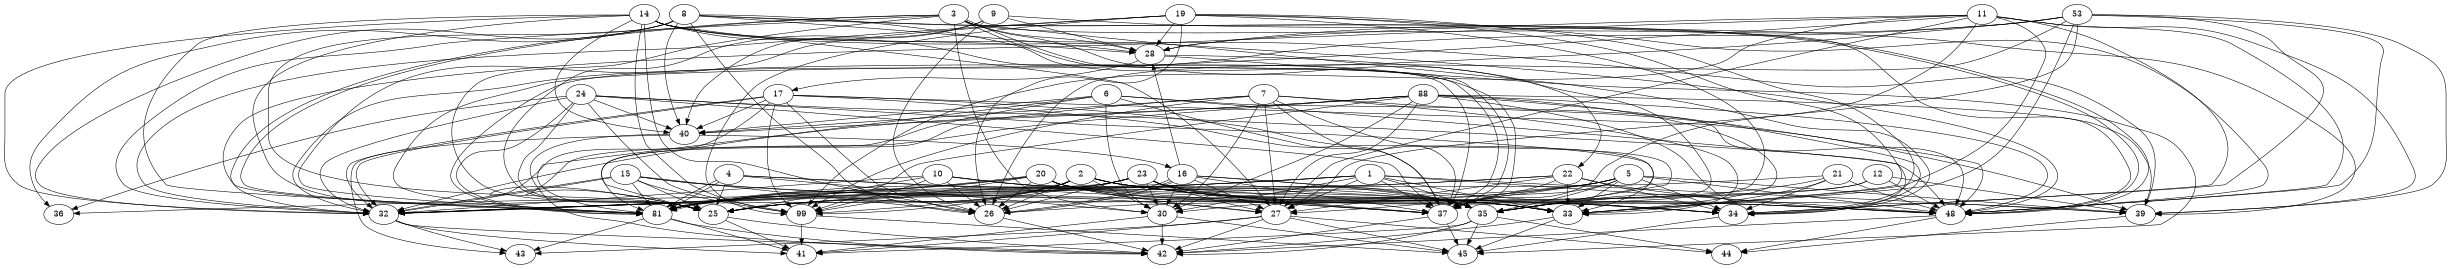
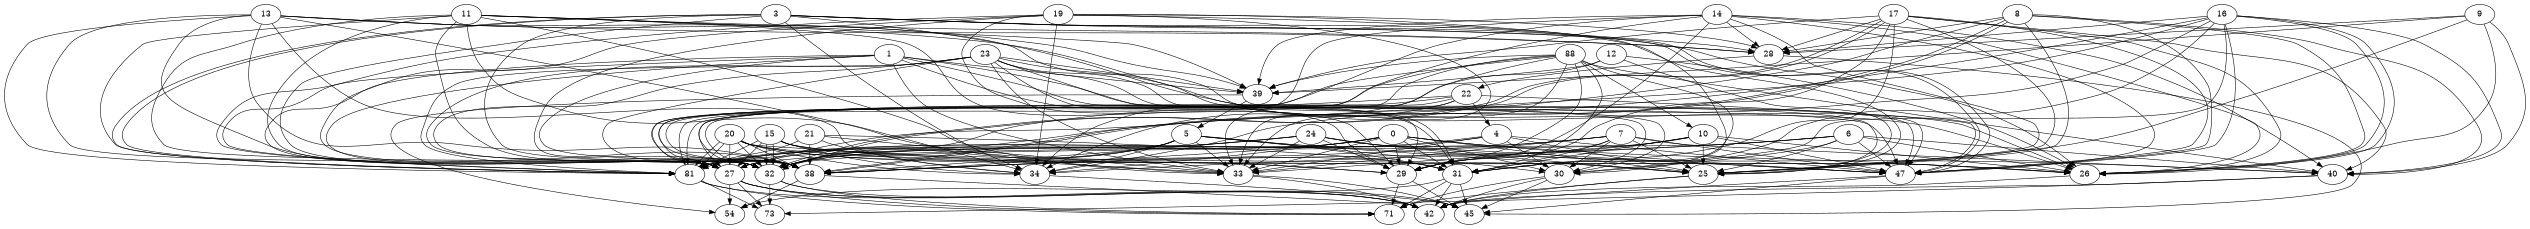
(2077, 14) -> (266, 14)
(968, 79) -> (1834, 34)
(151, 101) -> none
(902, 123) -> (1626, 88)
(945, 143) -> (2464, 69)
none -> (1954, 152)
(1003, 165) -> none
(1081, 174) -> (1393, 134)
(1143, 190) -> (1480, 112)
(1930, 198) -> (1225, 113)
(59, 214) -> none
(802, 214) -> (1402, 174)
(1443, 214) -> (1900, 174)
(1483, 214) -> (1458, 174)
(1951, 214) -> (810, 174)
(520, 254) -> (770, 214)
(802, 254) -> (1389, 214)
(1727, 254) -> (730, 214)
